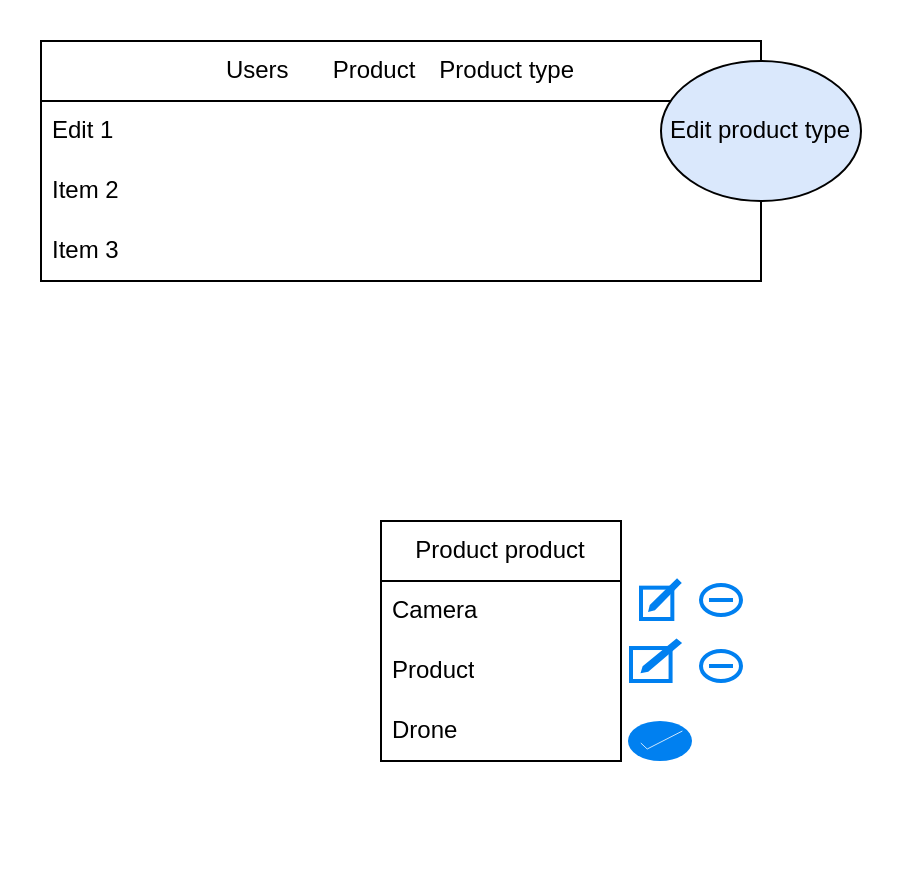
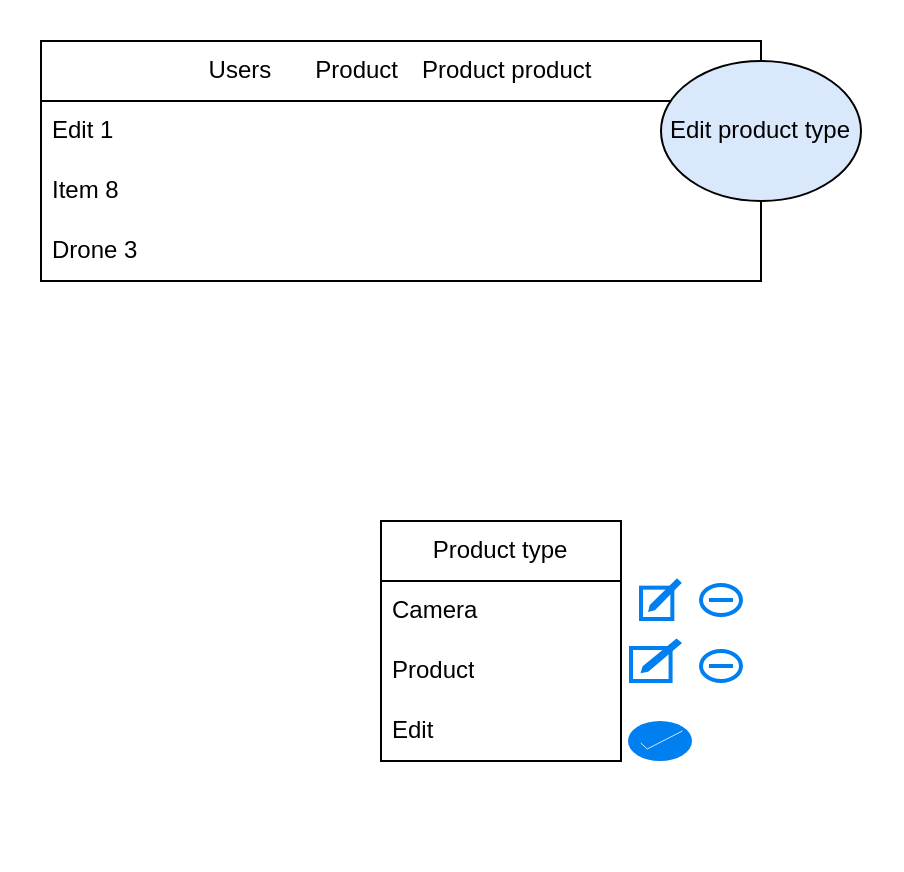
(401, 71) -> (401, 71)
(90, 191) -> (90, 191)
(90, 251) -> (97, 251)
(501, 551) -> (501, 551)
(427, 731) -> (417, 731)
